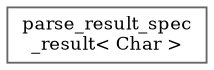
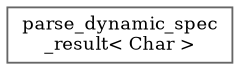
(107, 35) -> (120, 35)
